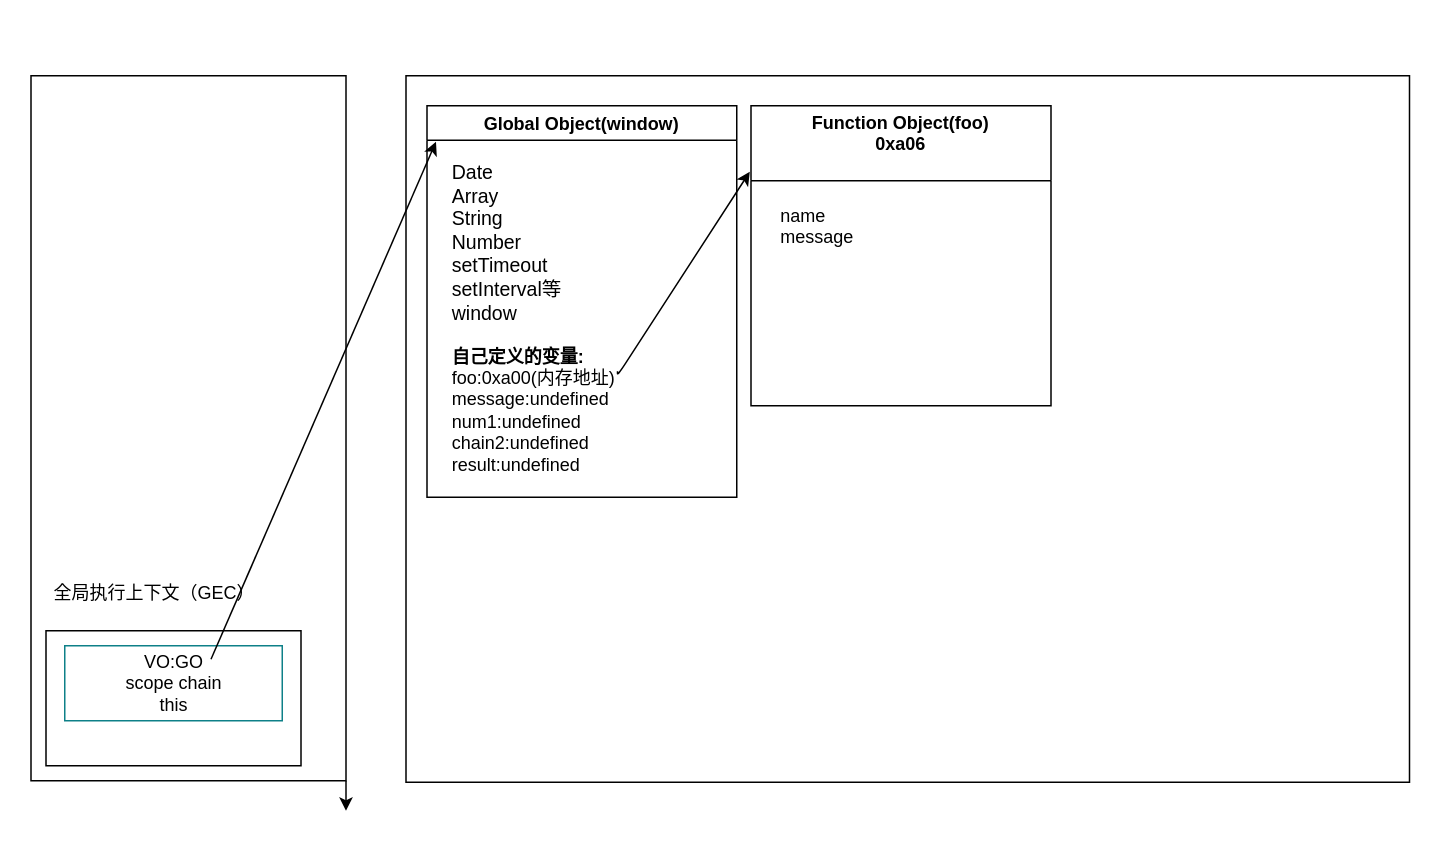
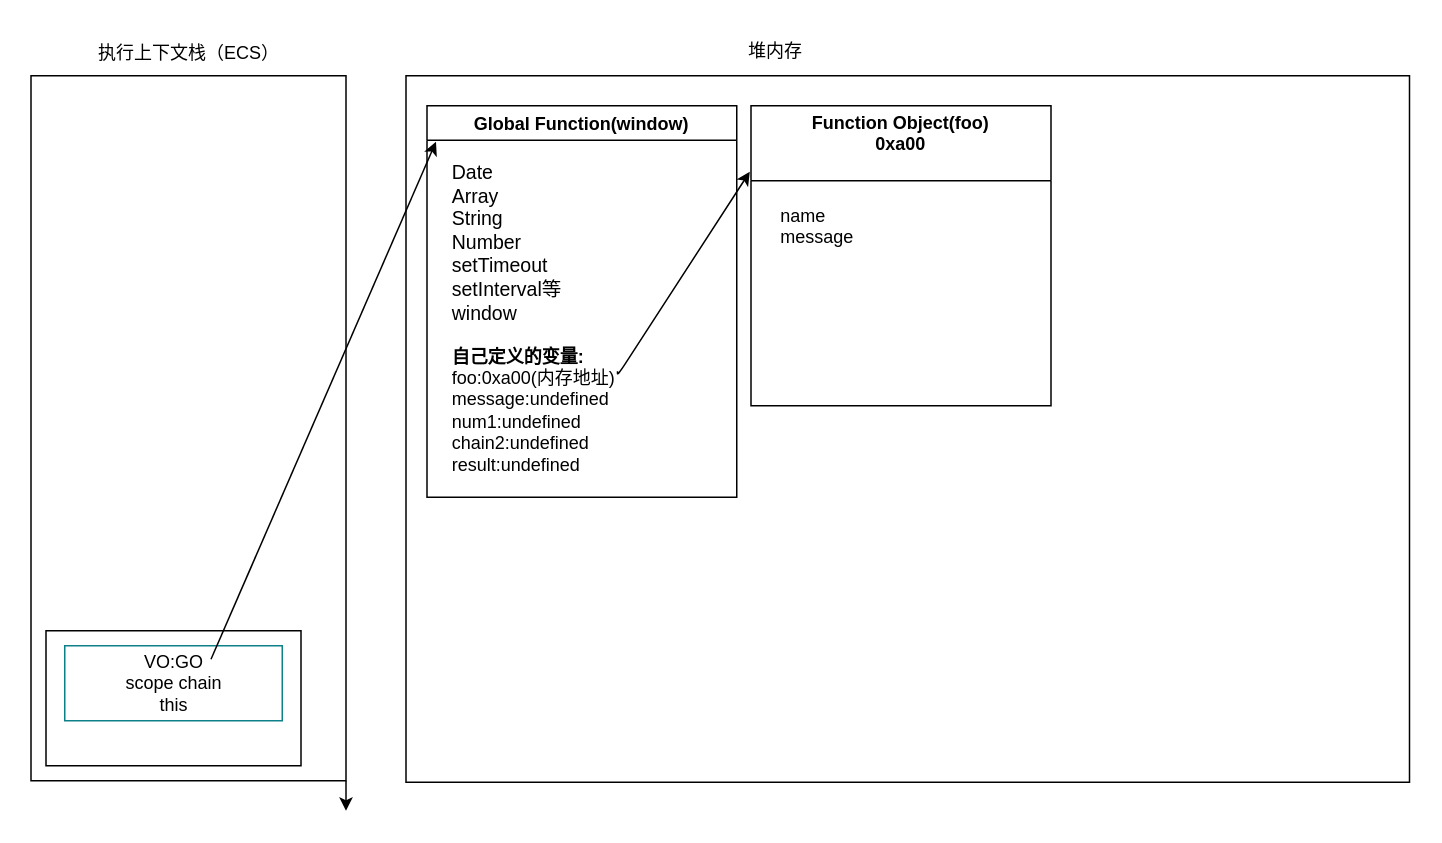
none -> (775, 52)
none -> (188, 53)
(900, 123) -> (900, 123)
(581, 124) -> (581, 124)
(155, 593) -> none
